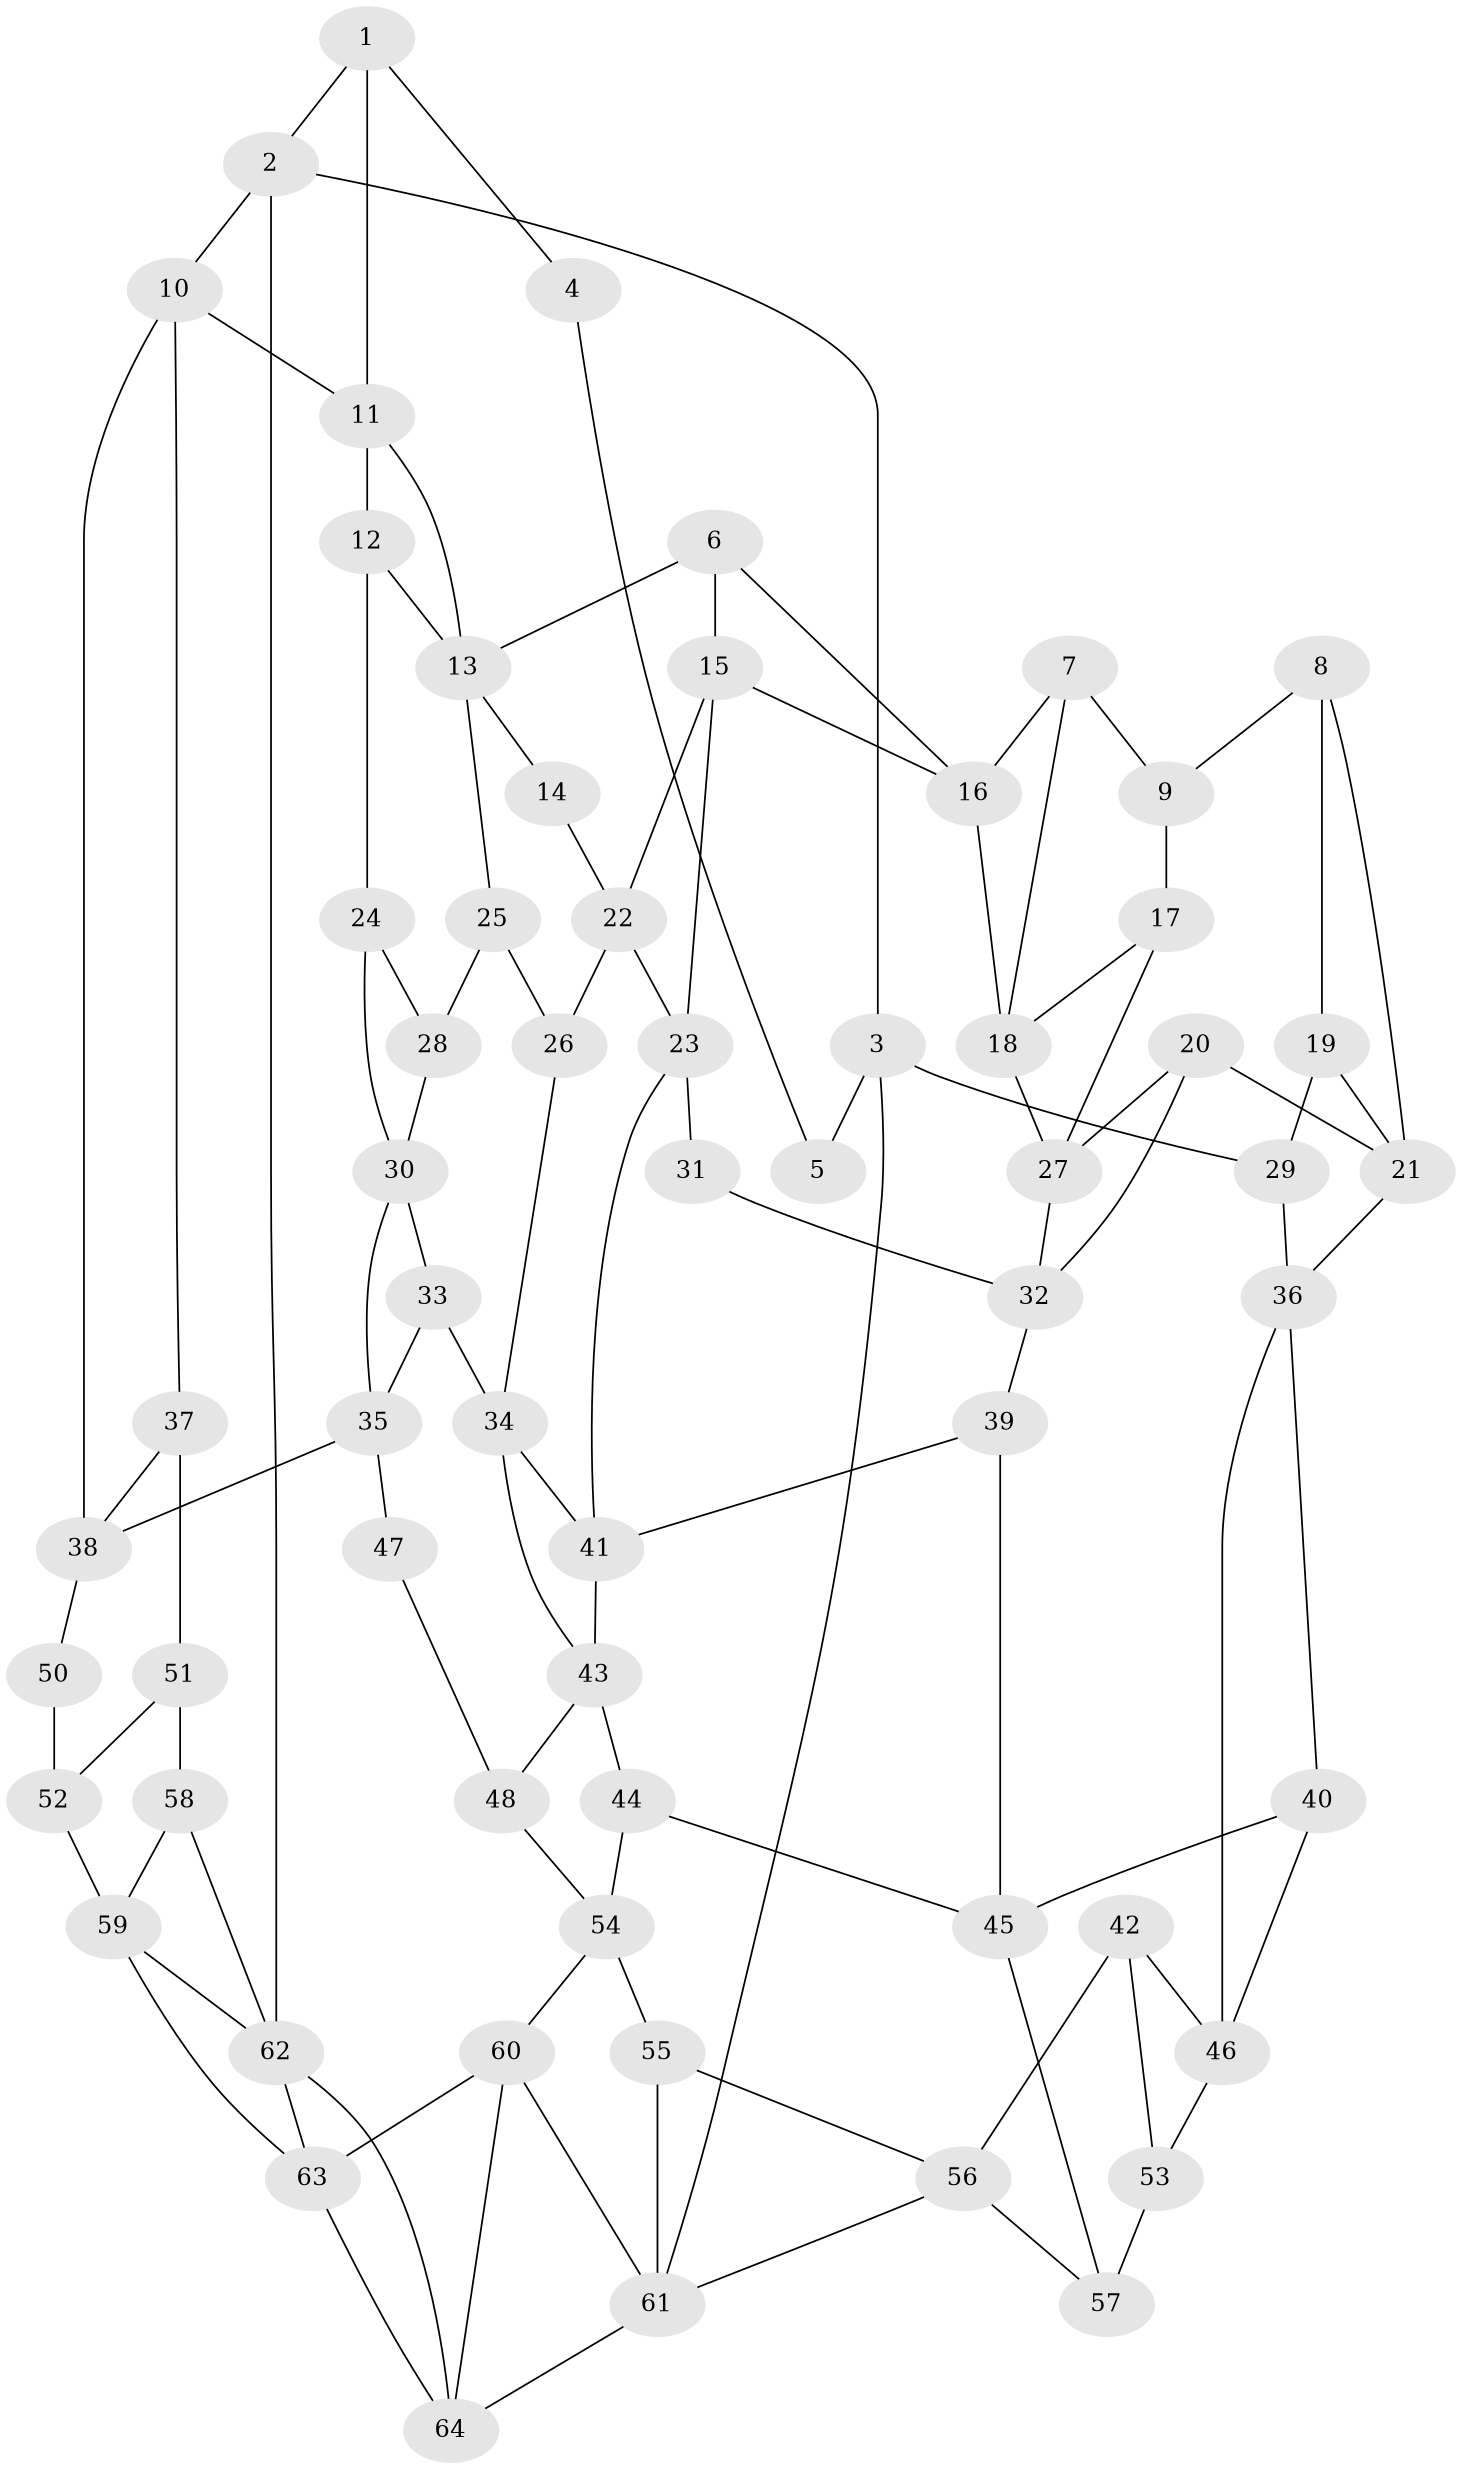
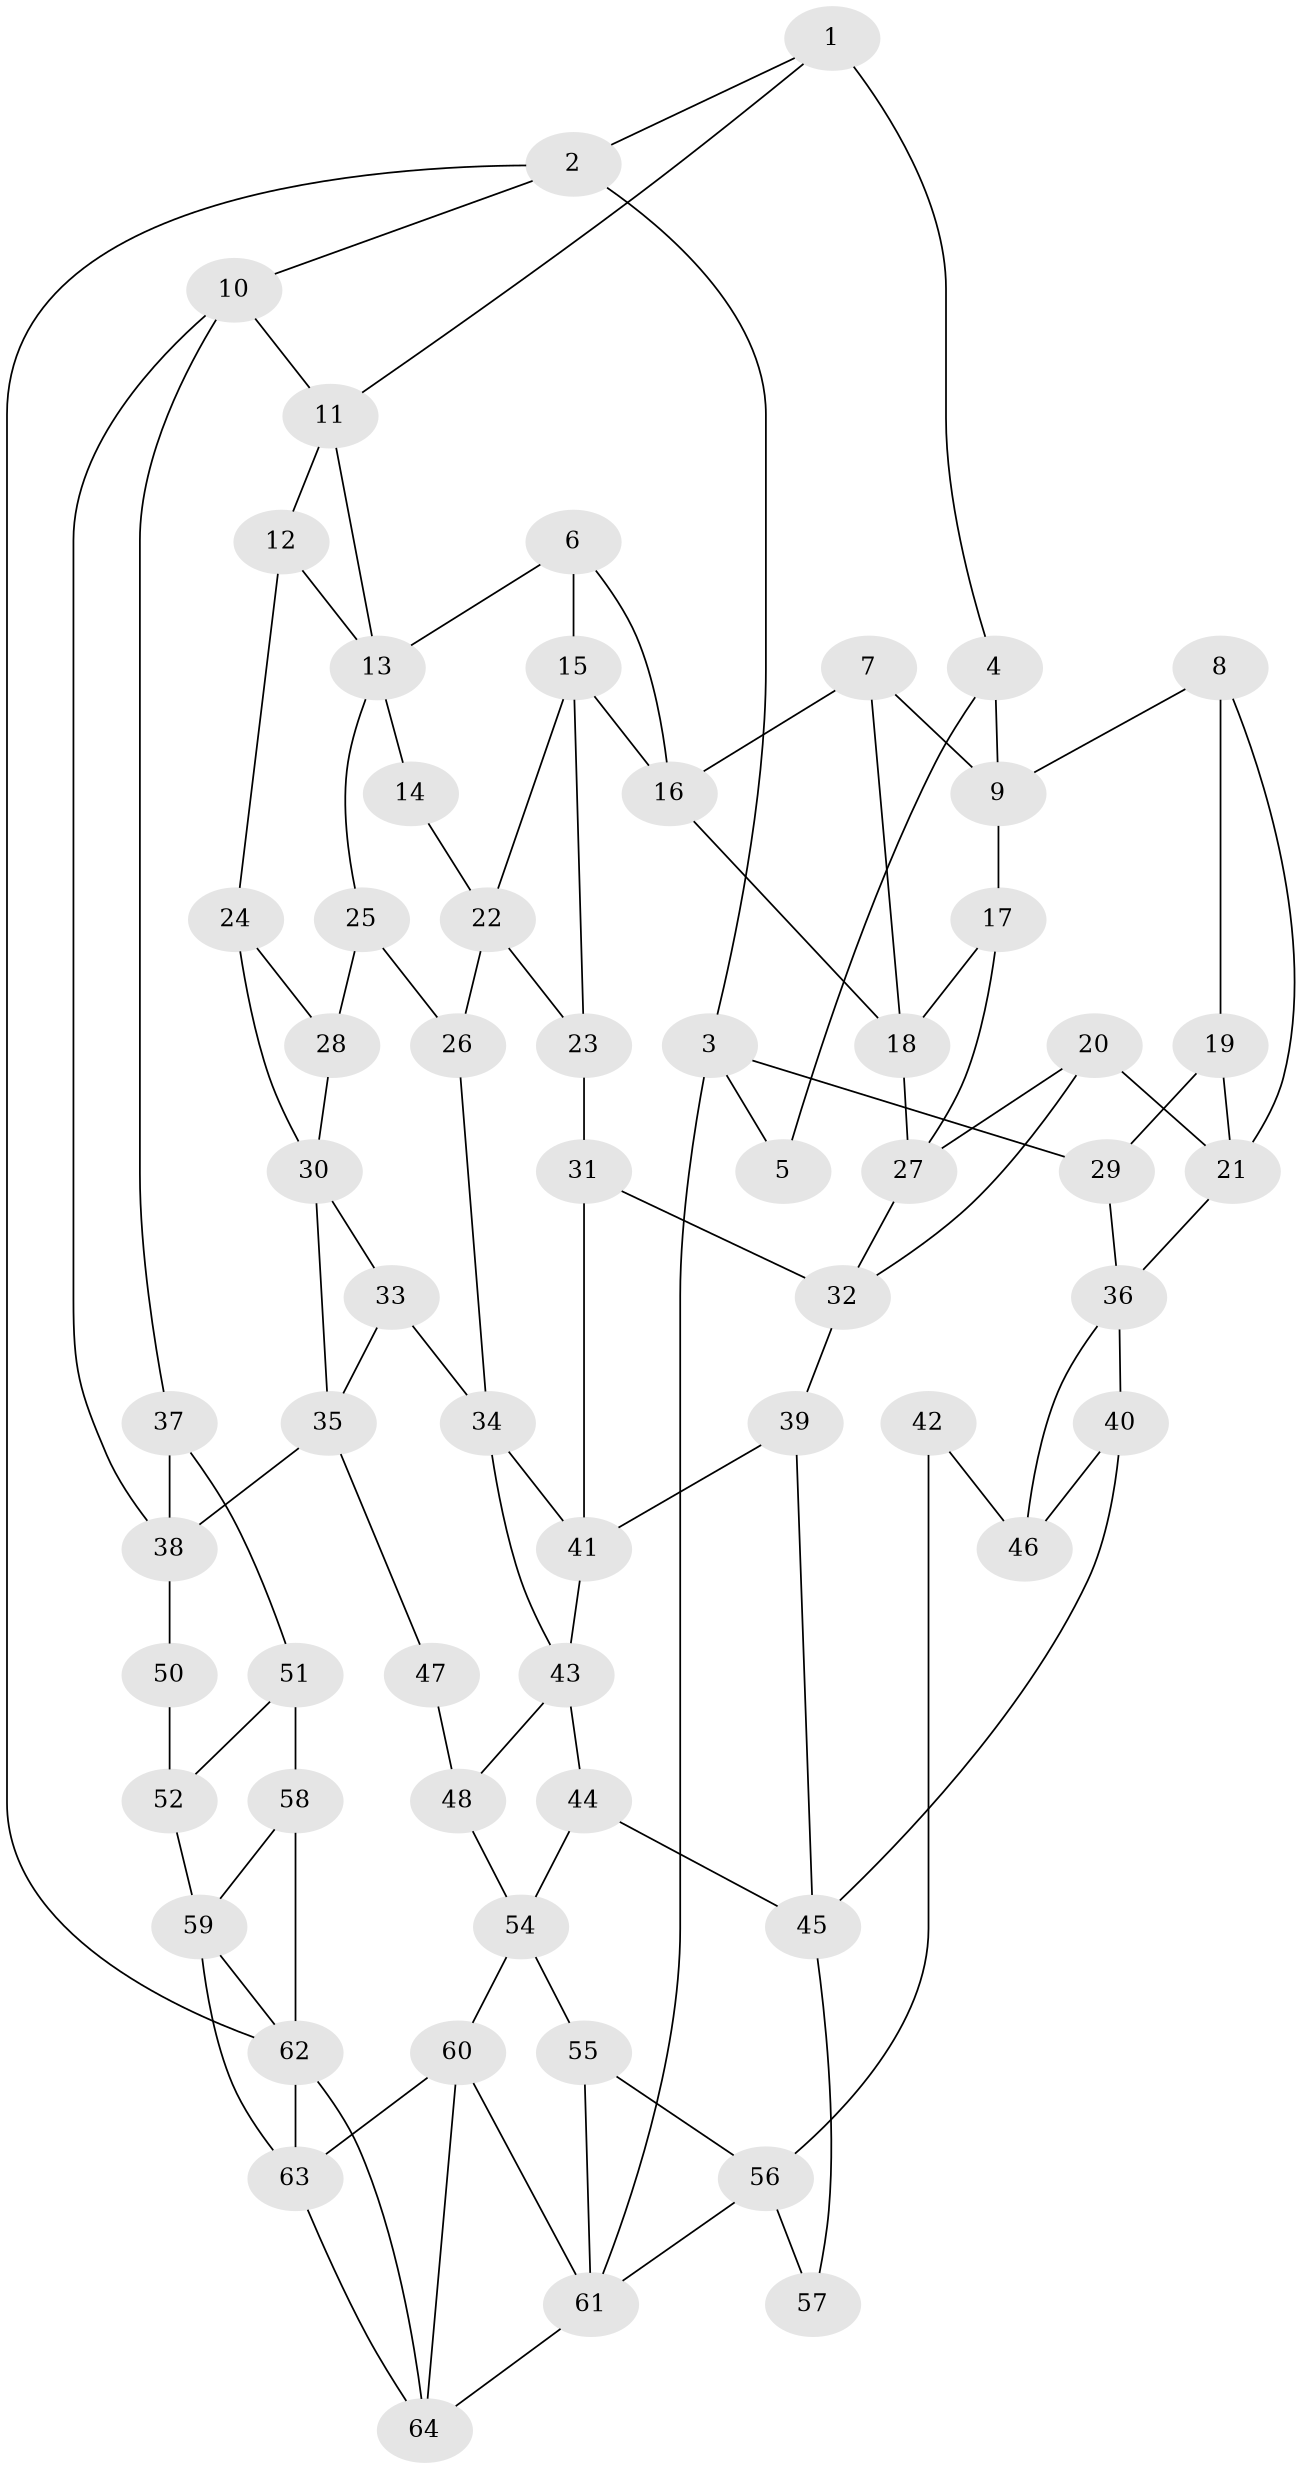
none -> (997, 731)
(599, 1290) -> (584, 1360)
(1156, 2179) -> none
